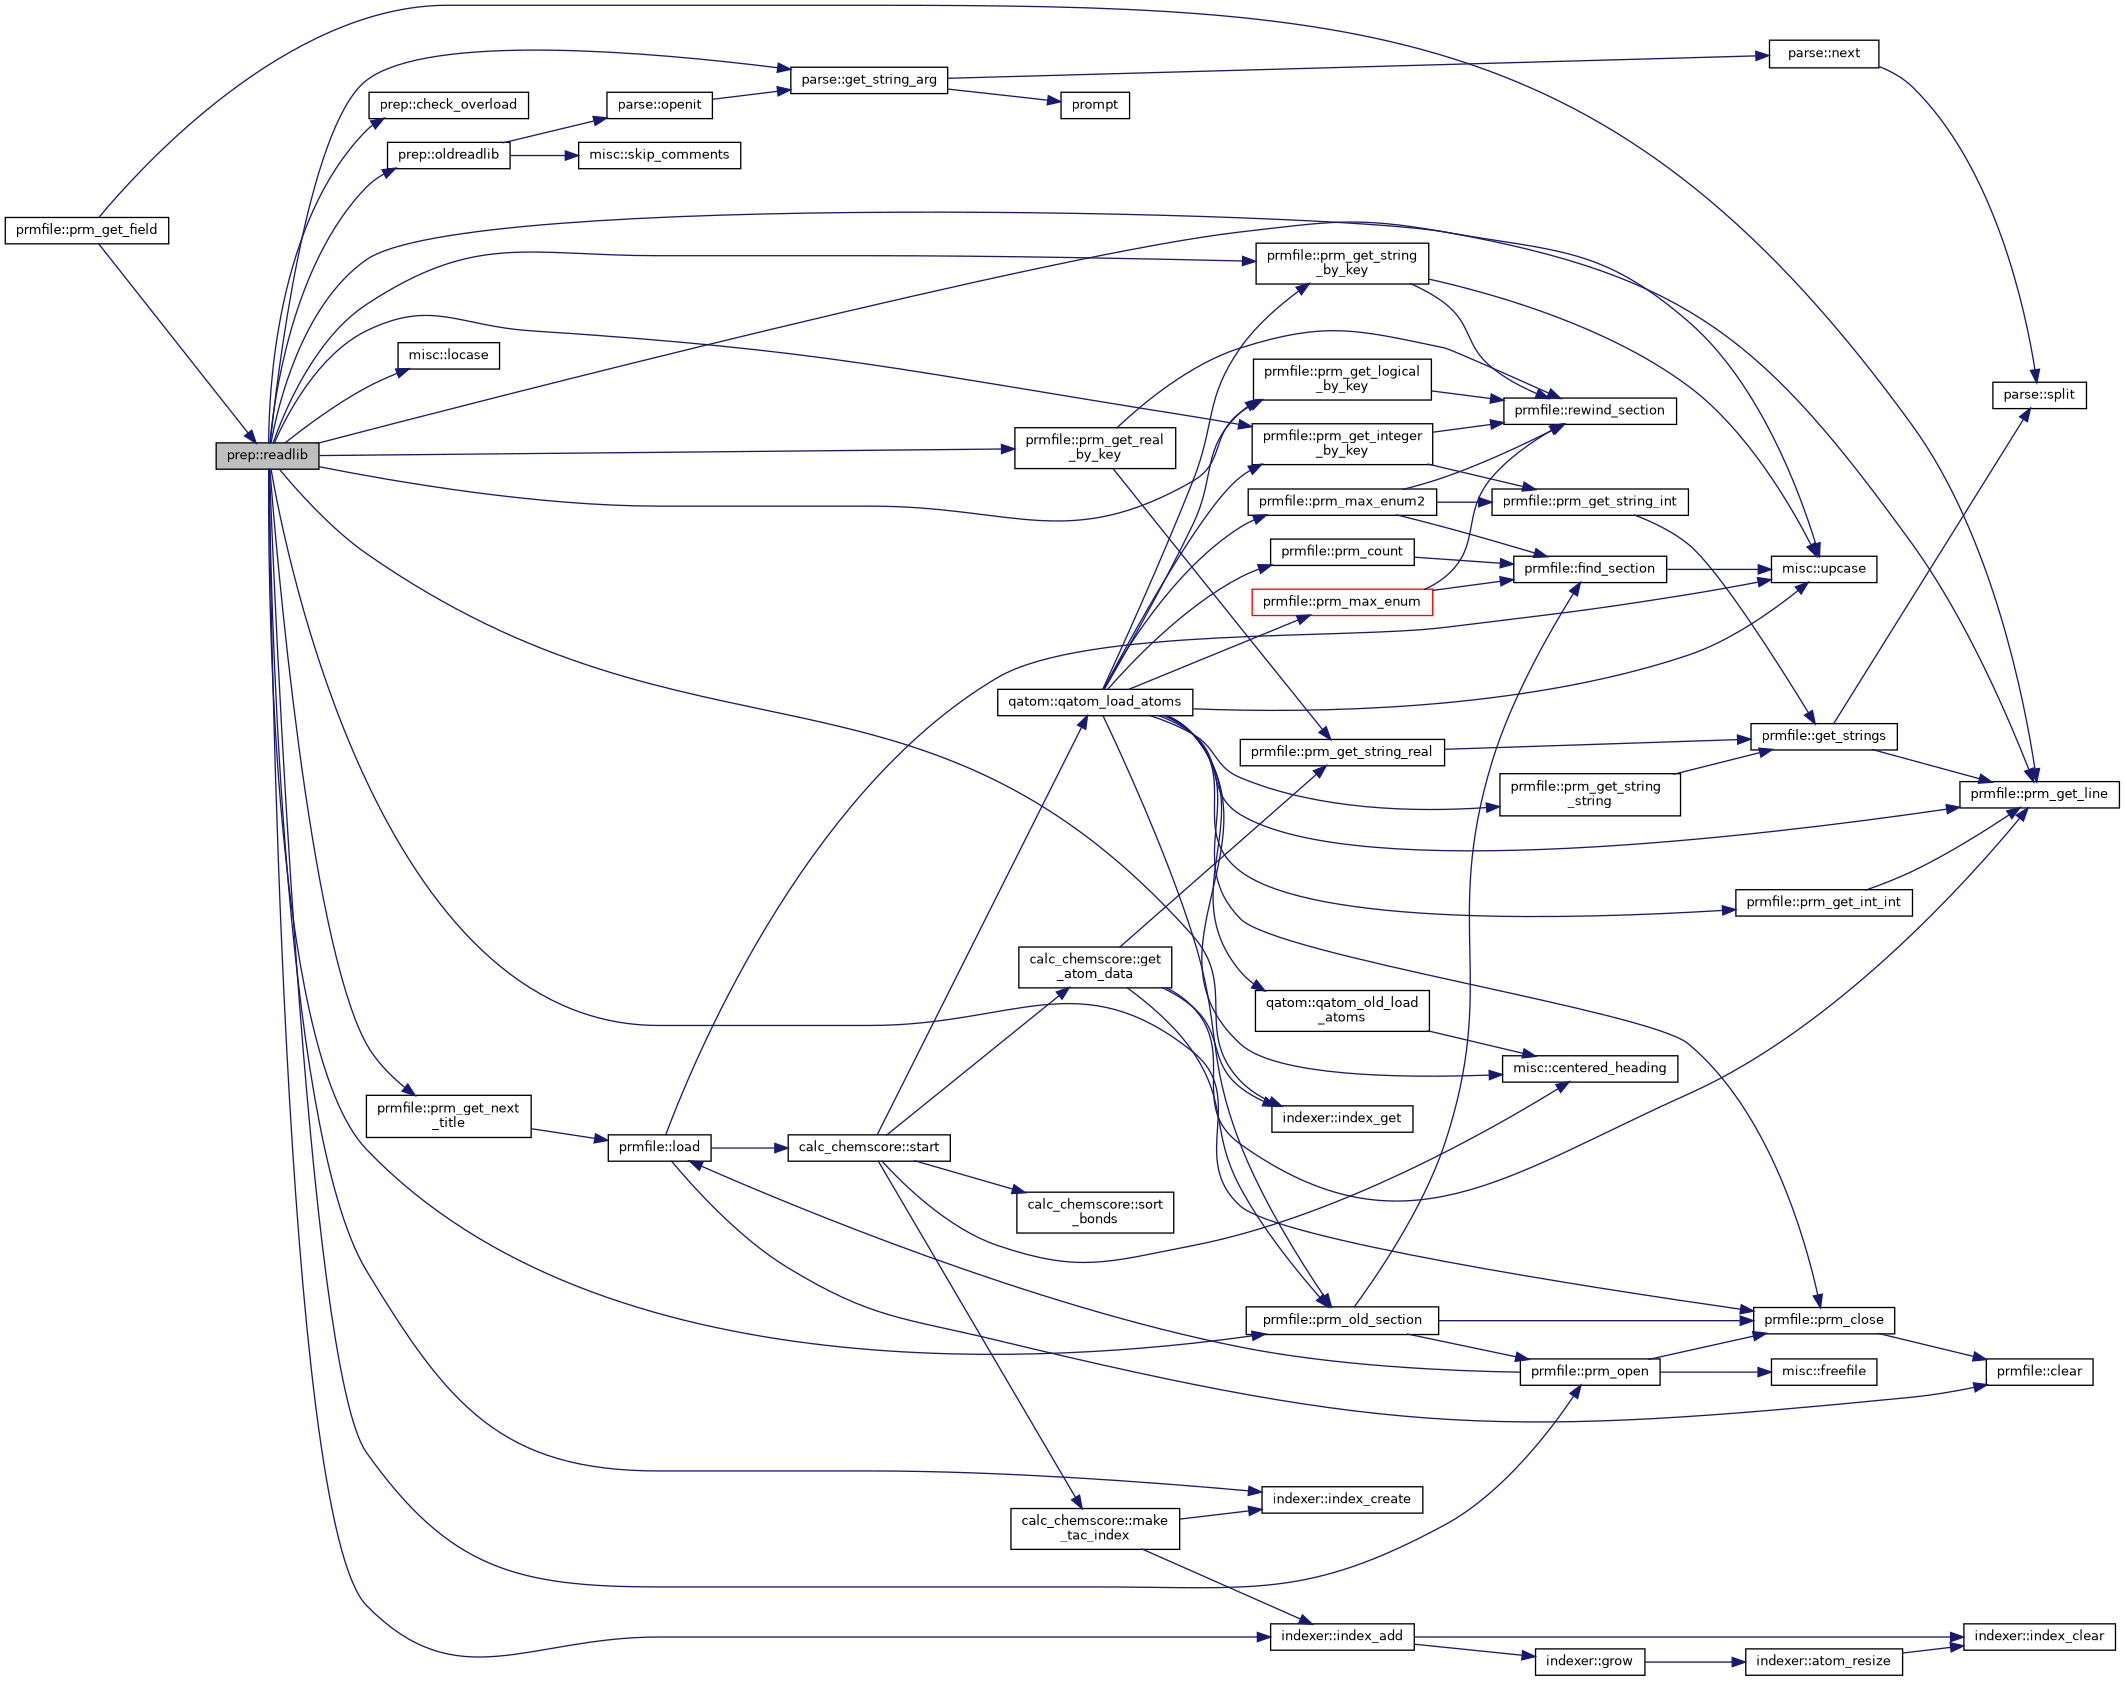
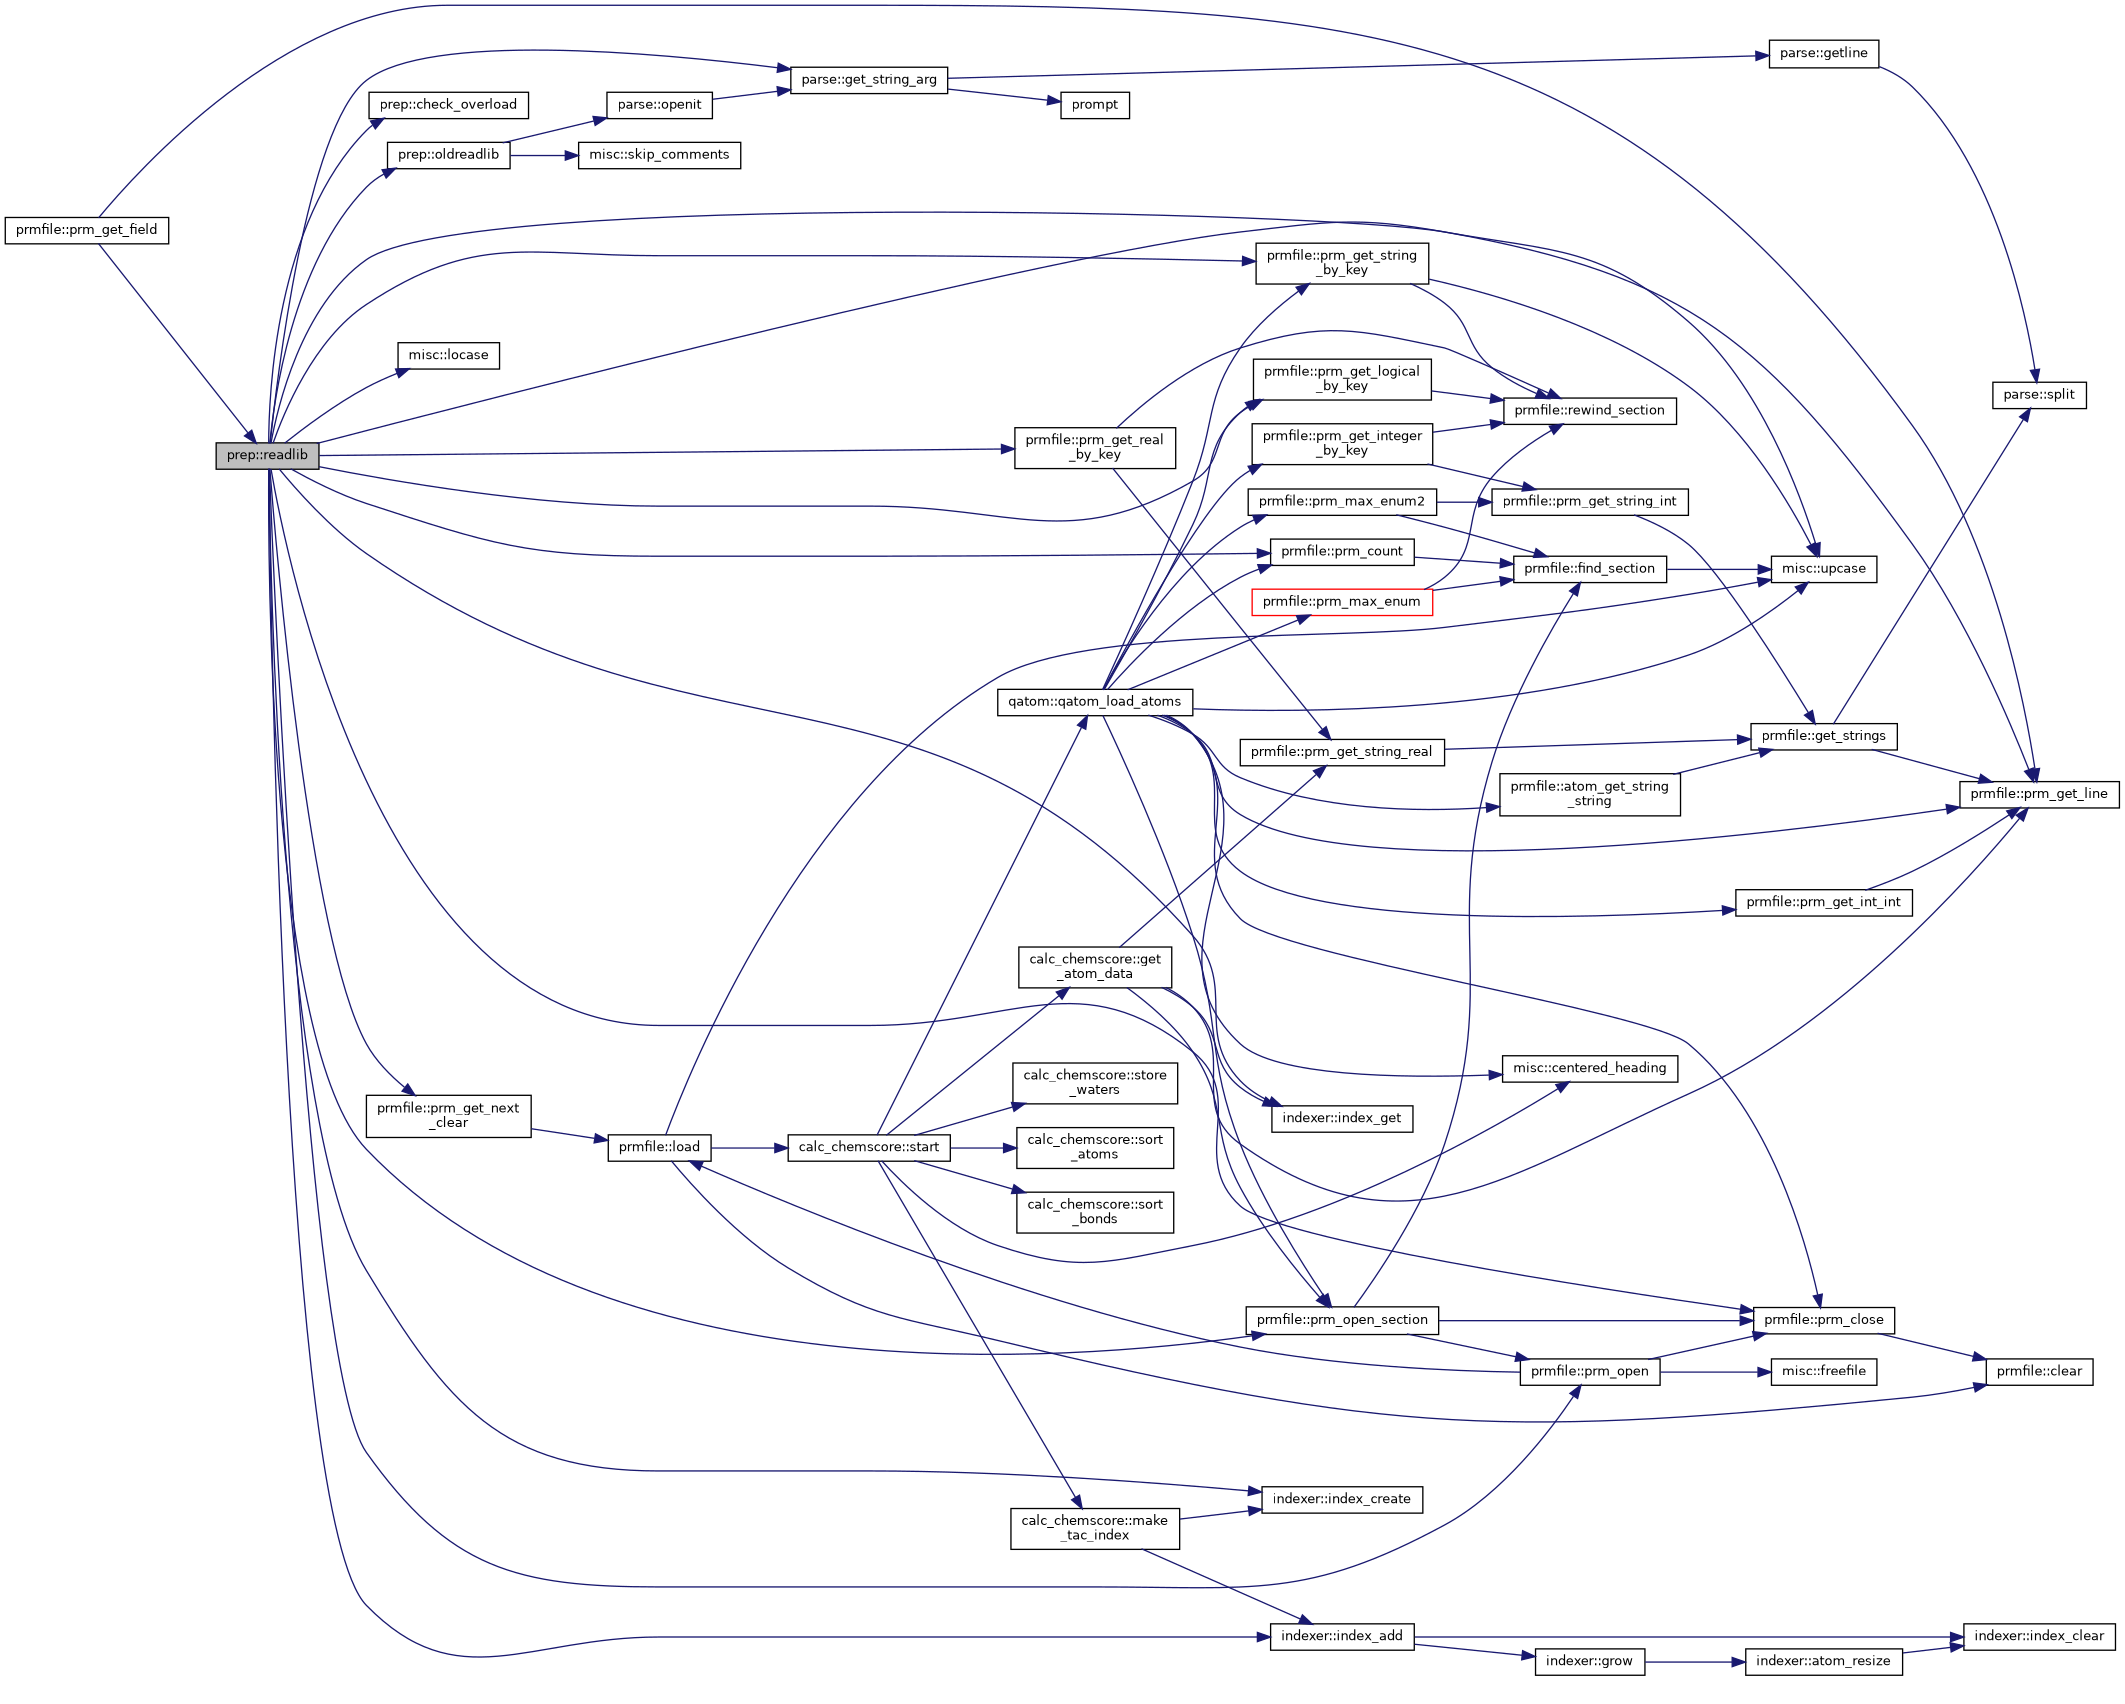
(1824, 54) -> (1824, 54)
(755, 350) -> (767, 556)
(1479, 464) -> none
(1590, 795) -> (1590, 795)
(1342, 1011) -> none
none -> (1095, 1083)
(449, 1116) -> (449, 1116)
none -> (1095, 1148)
(1342, 1321) -> (1342, 1321)
